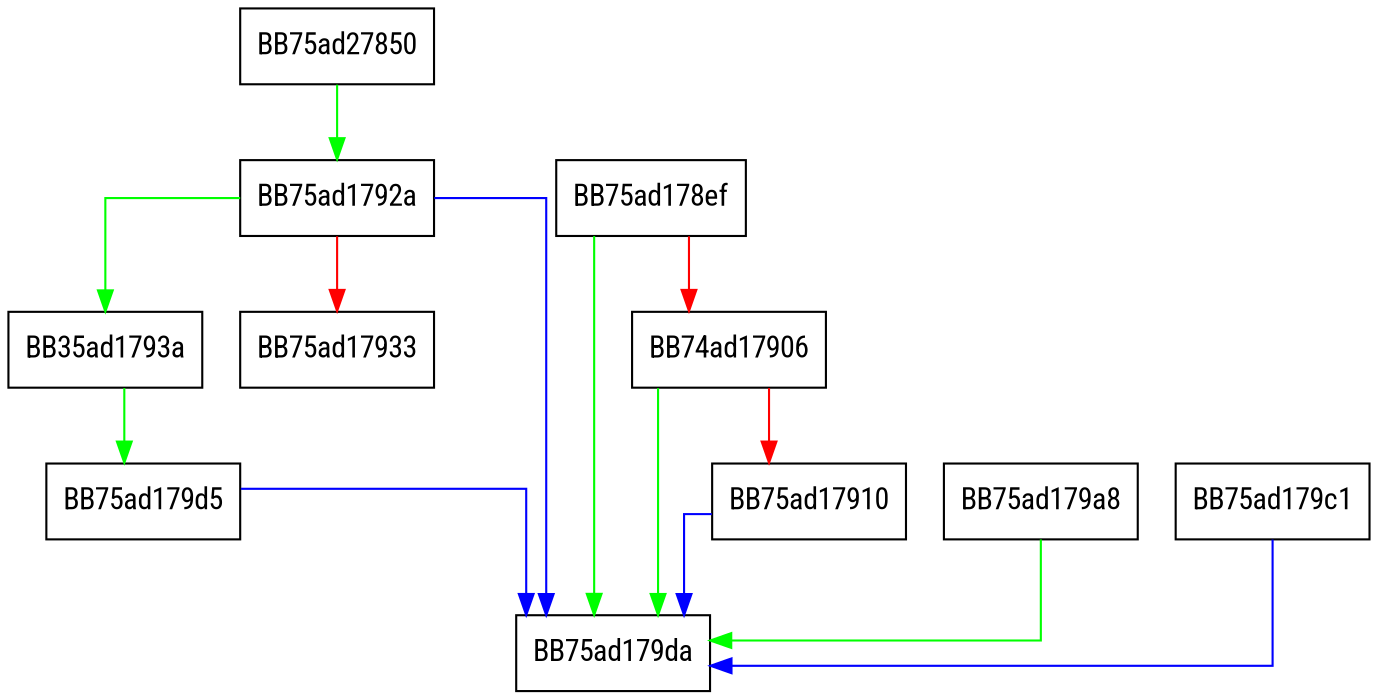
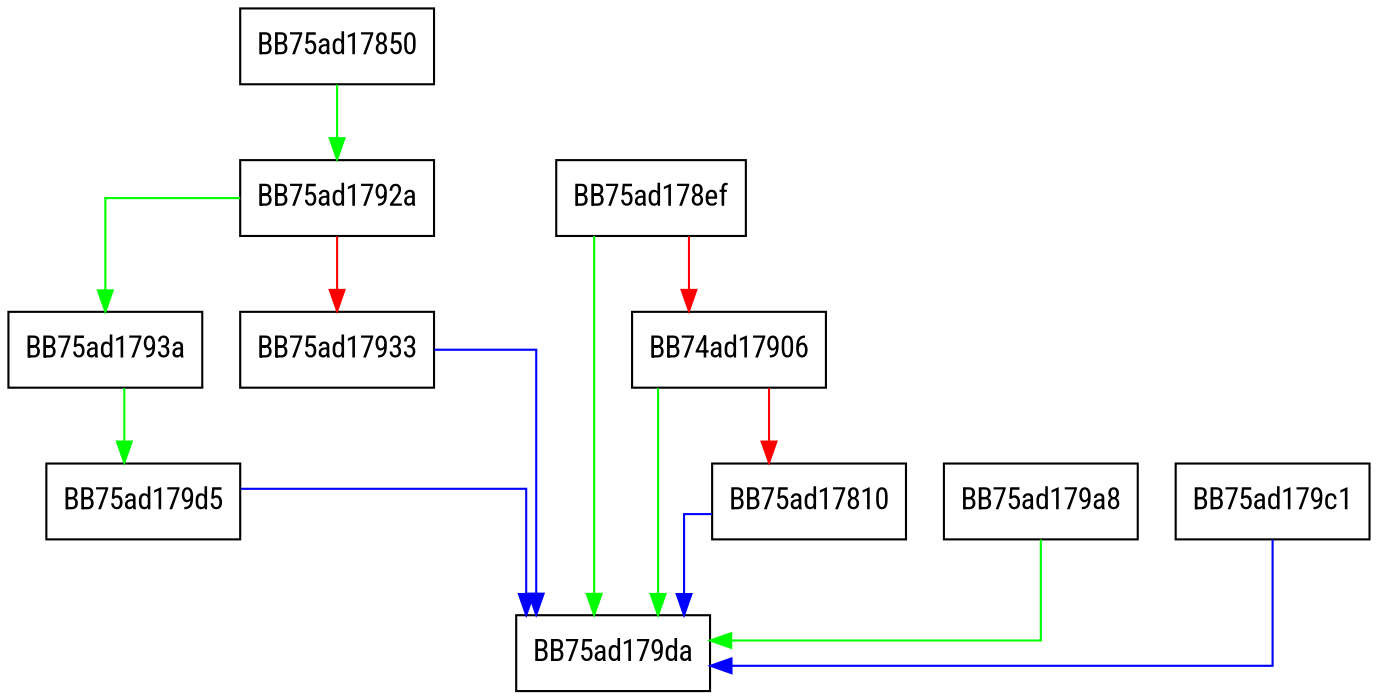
(337, 46) -> (337, 46)
(546, 340) -> (536, 421)
(105, 350) -> (105, 350)
(809, 501) -> (809, 501)
